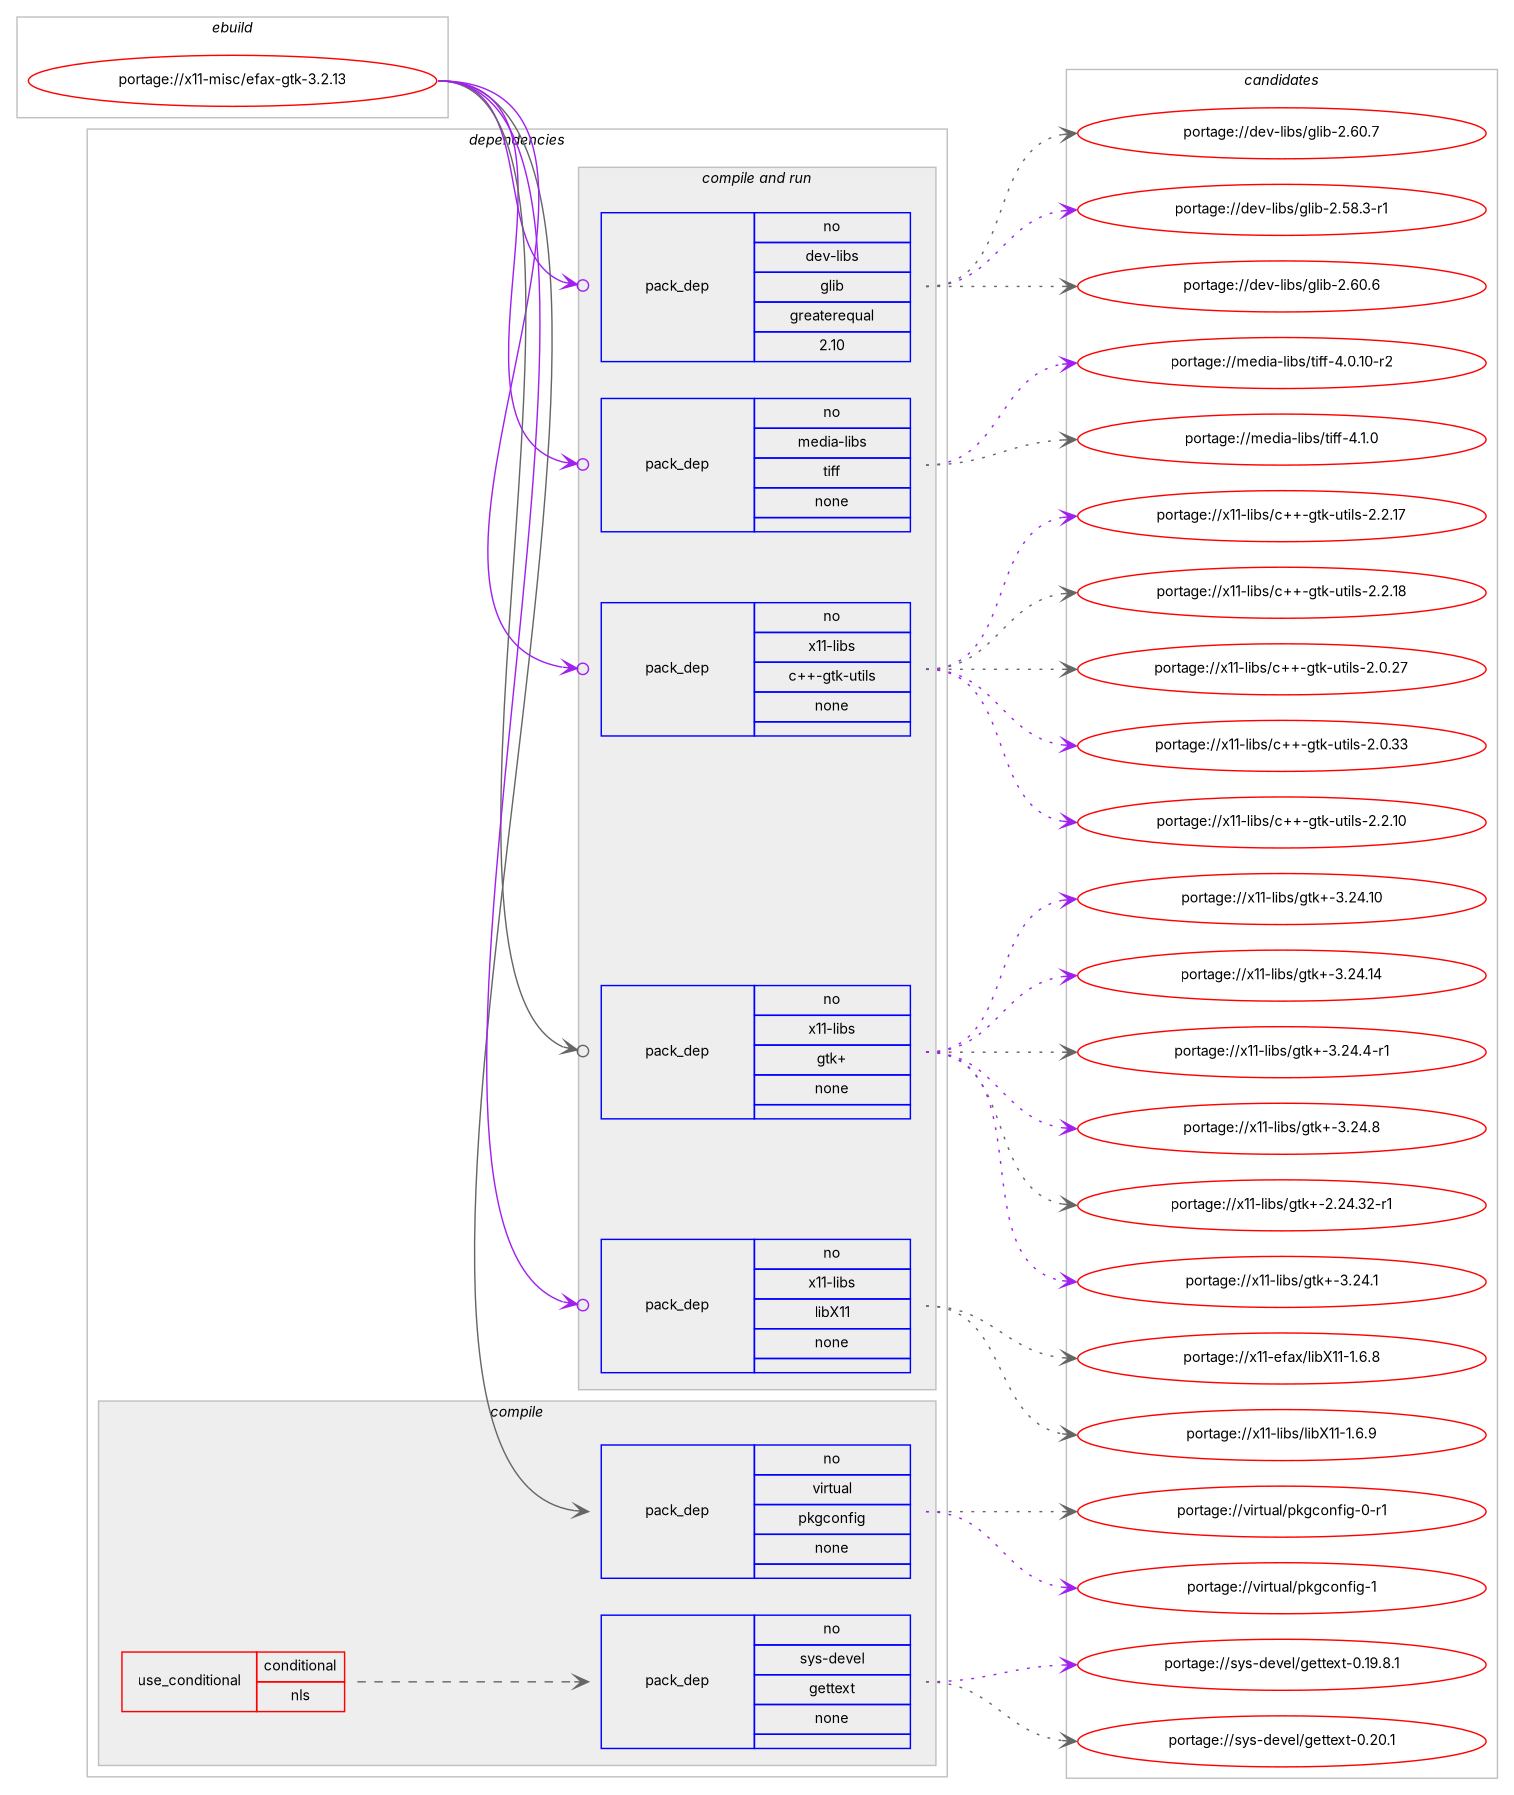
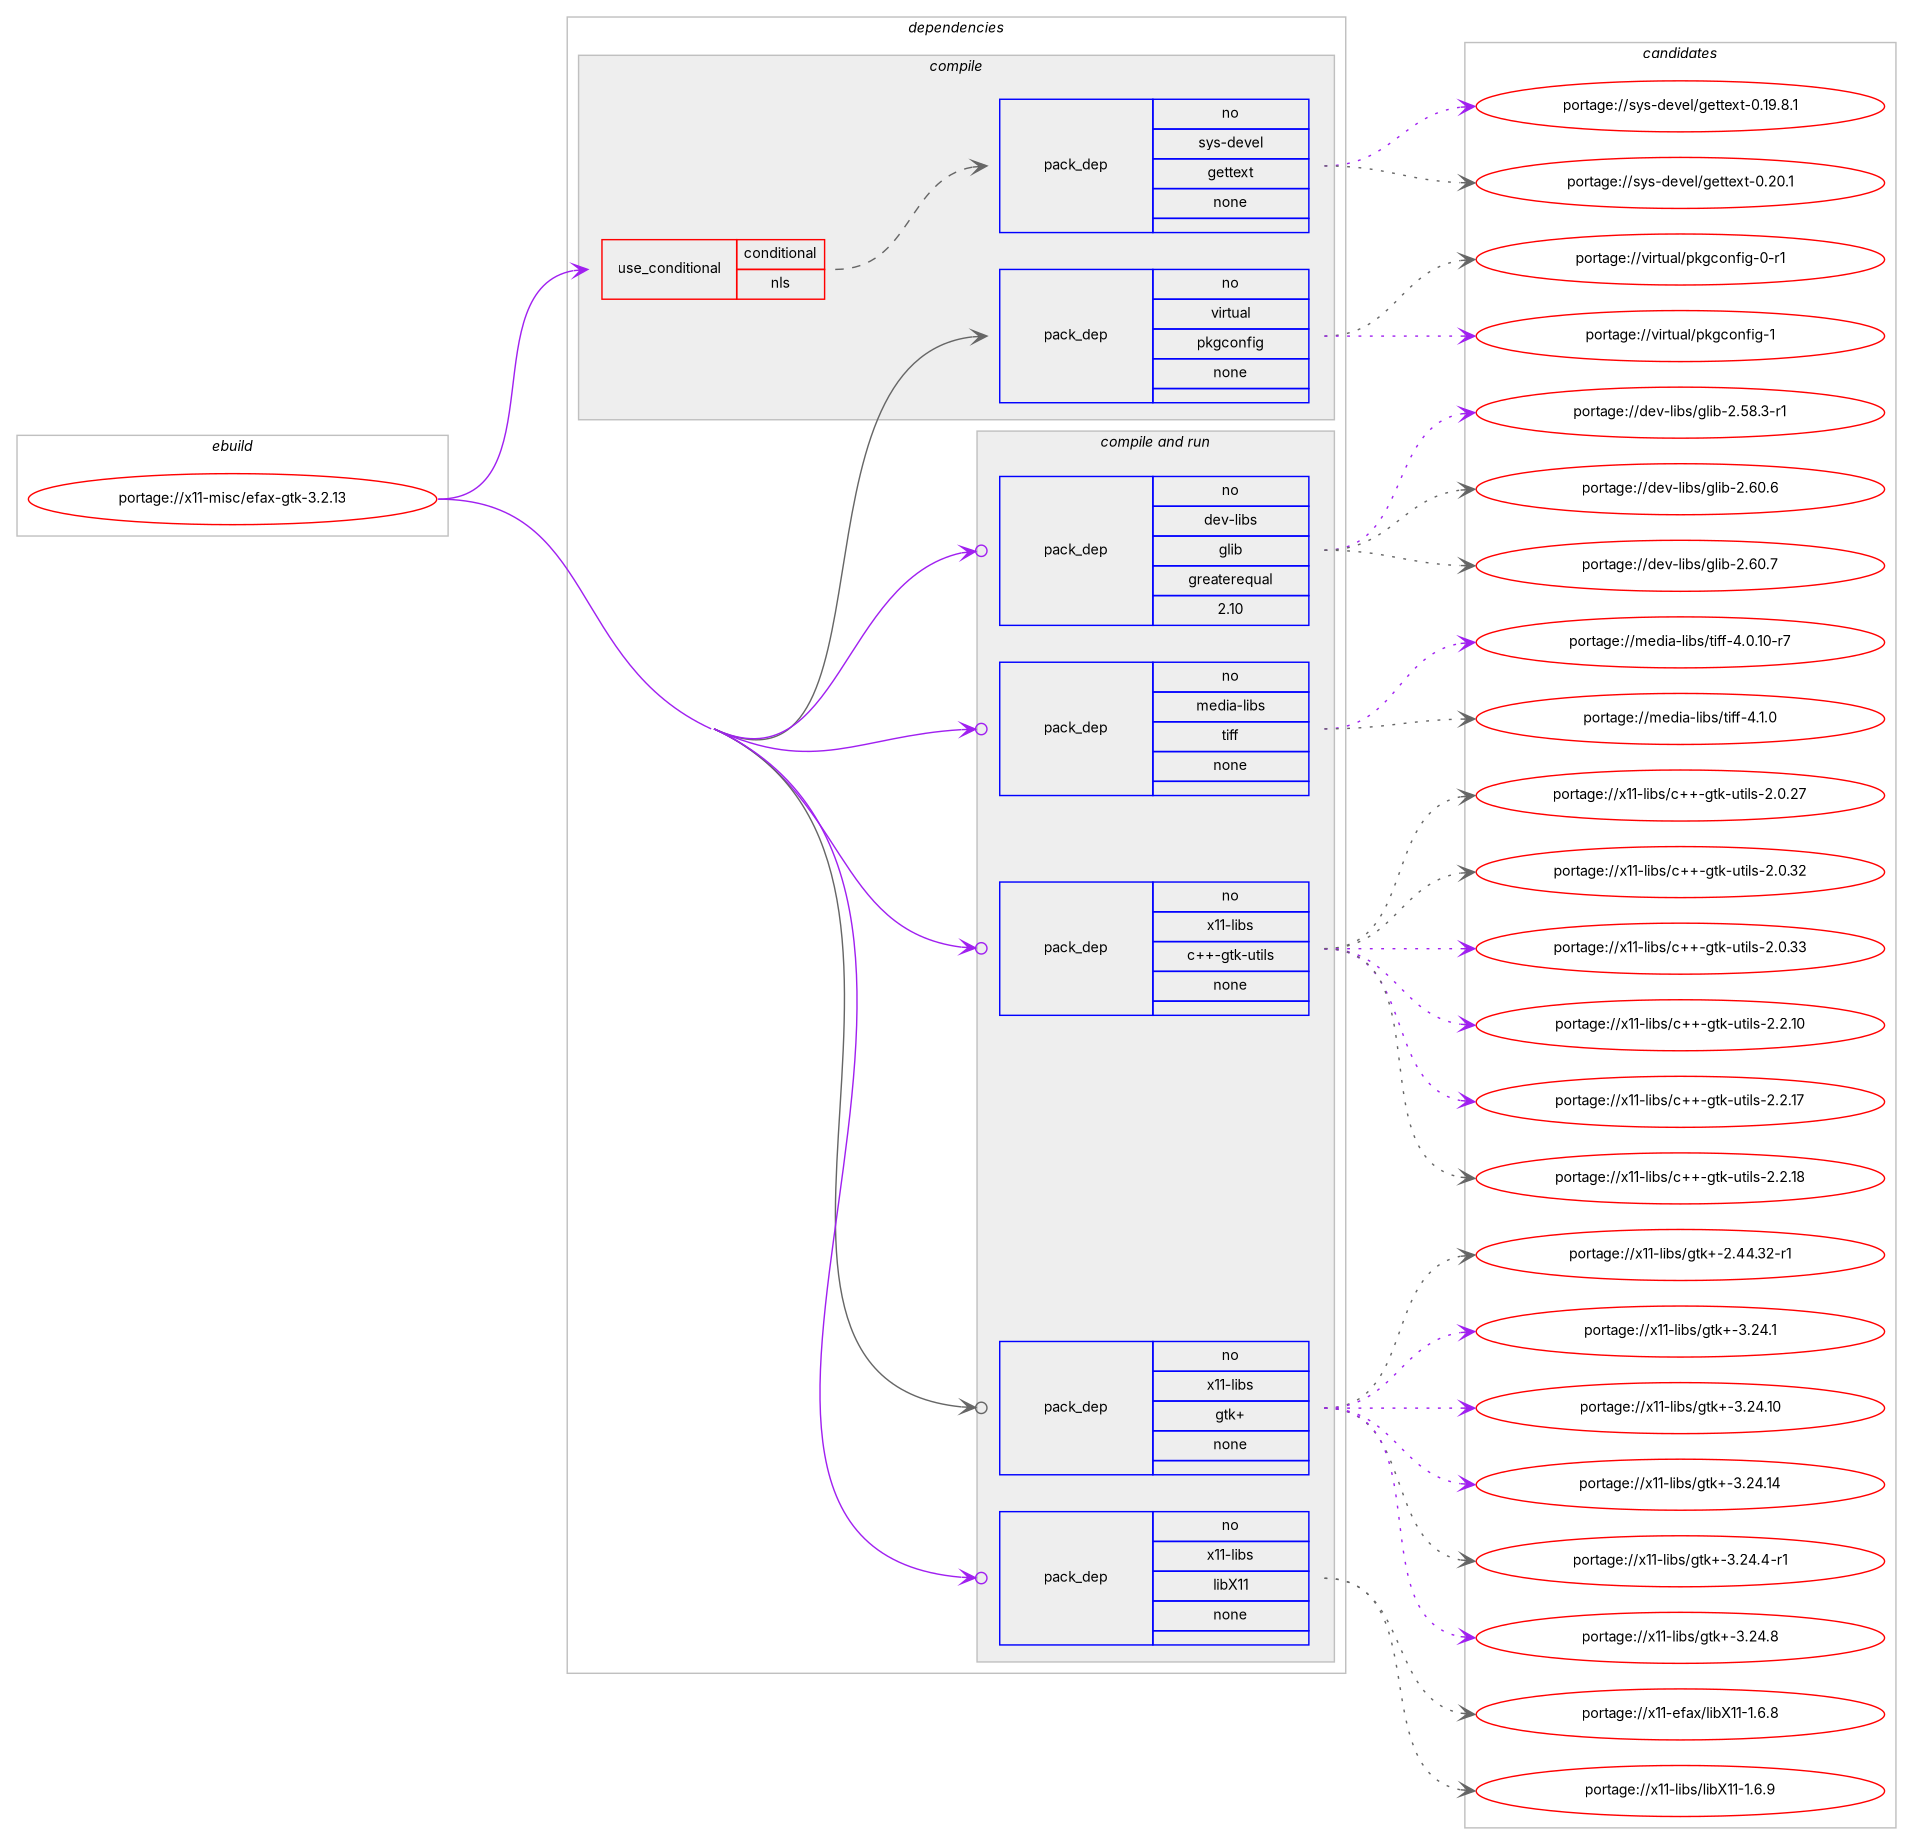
(1282, 363) -> (1680, 642)
none -> (512, 391)
none -> (1680, 872)
(1282, 1205) -> (1680, 1255)
